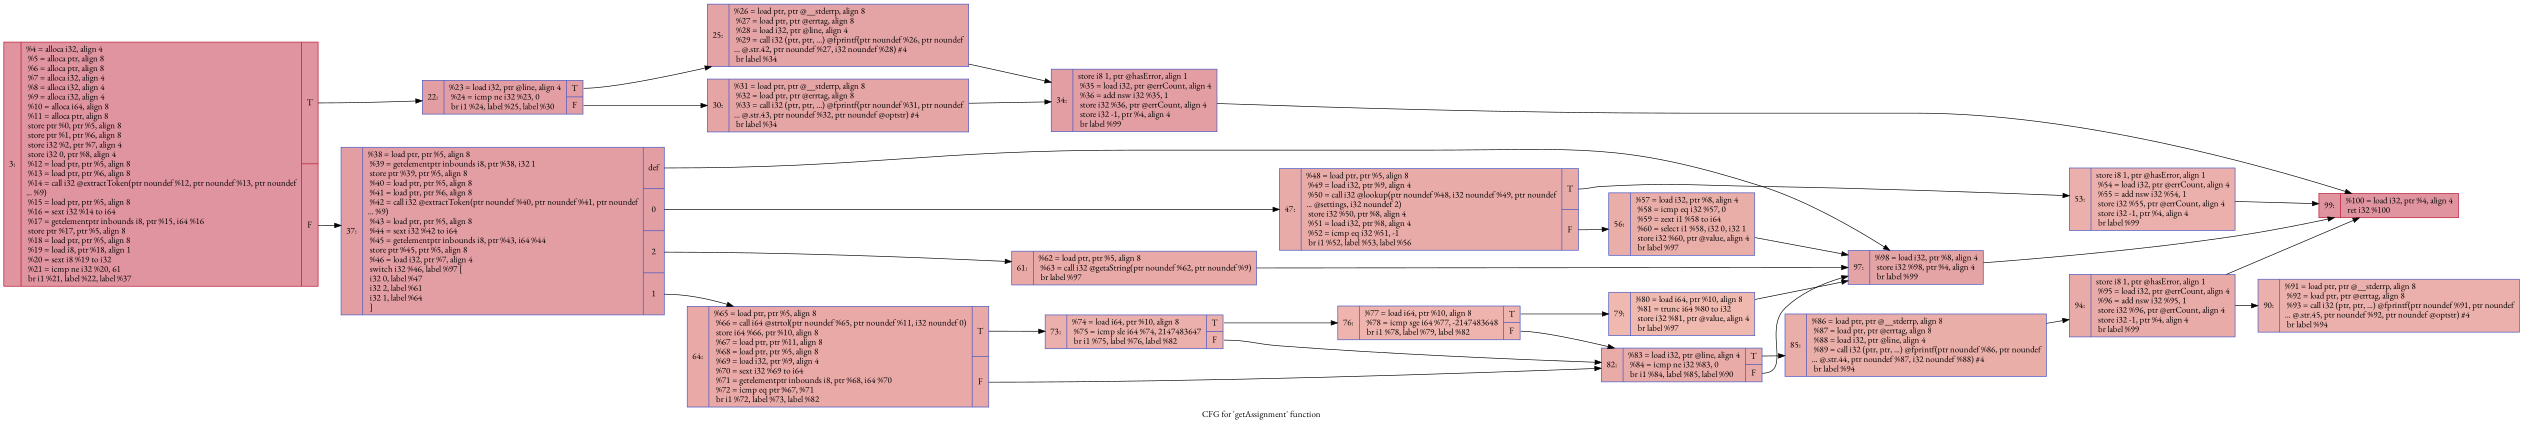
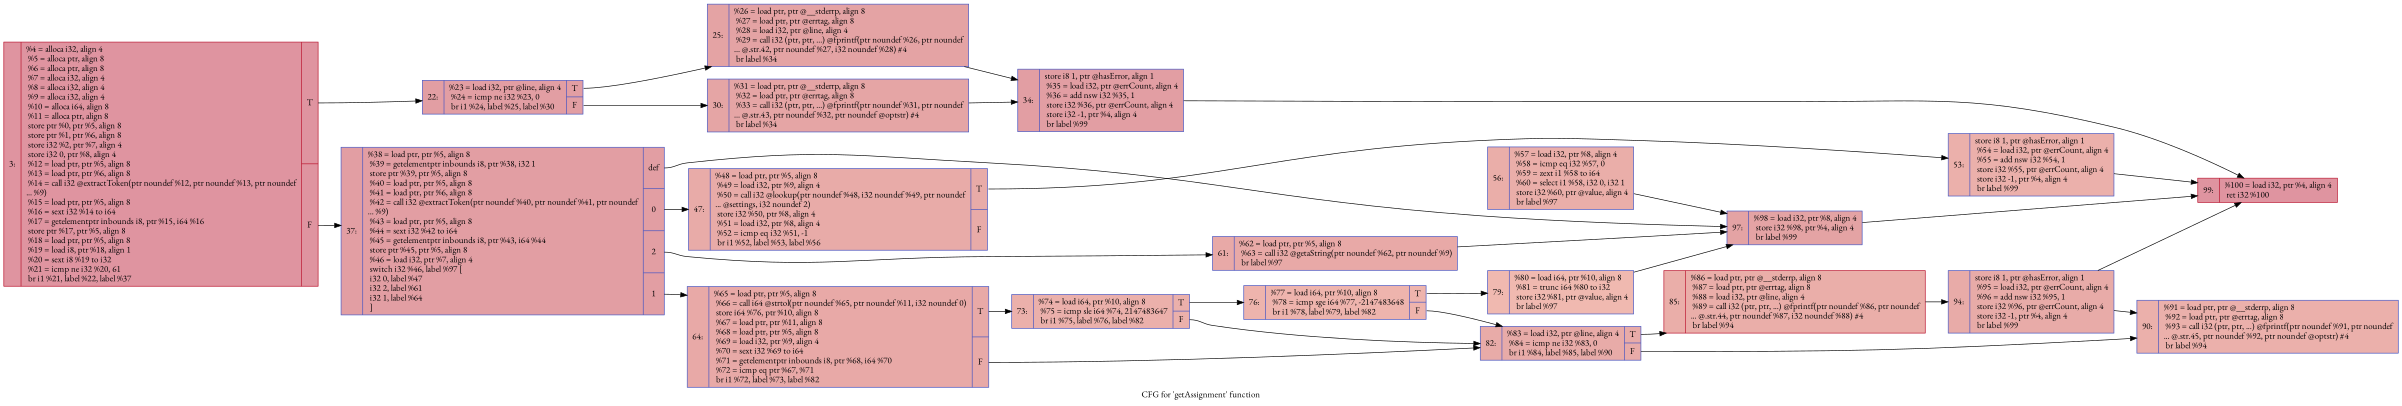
(1590, 230) -> none
(1782, 313) -> (1886, 350)
(766, 332) -> (766, 313)
(1916, 345) -> (1795, 302)
